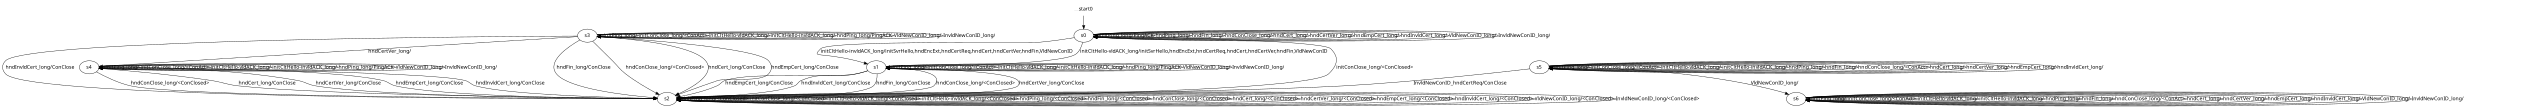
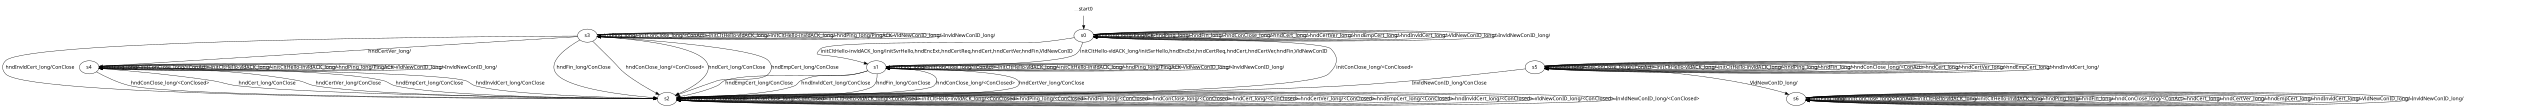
(1461, 83) -> (1450, 83)
